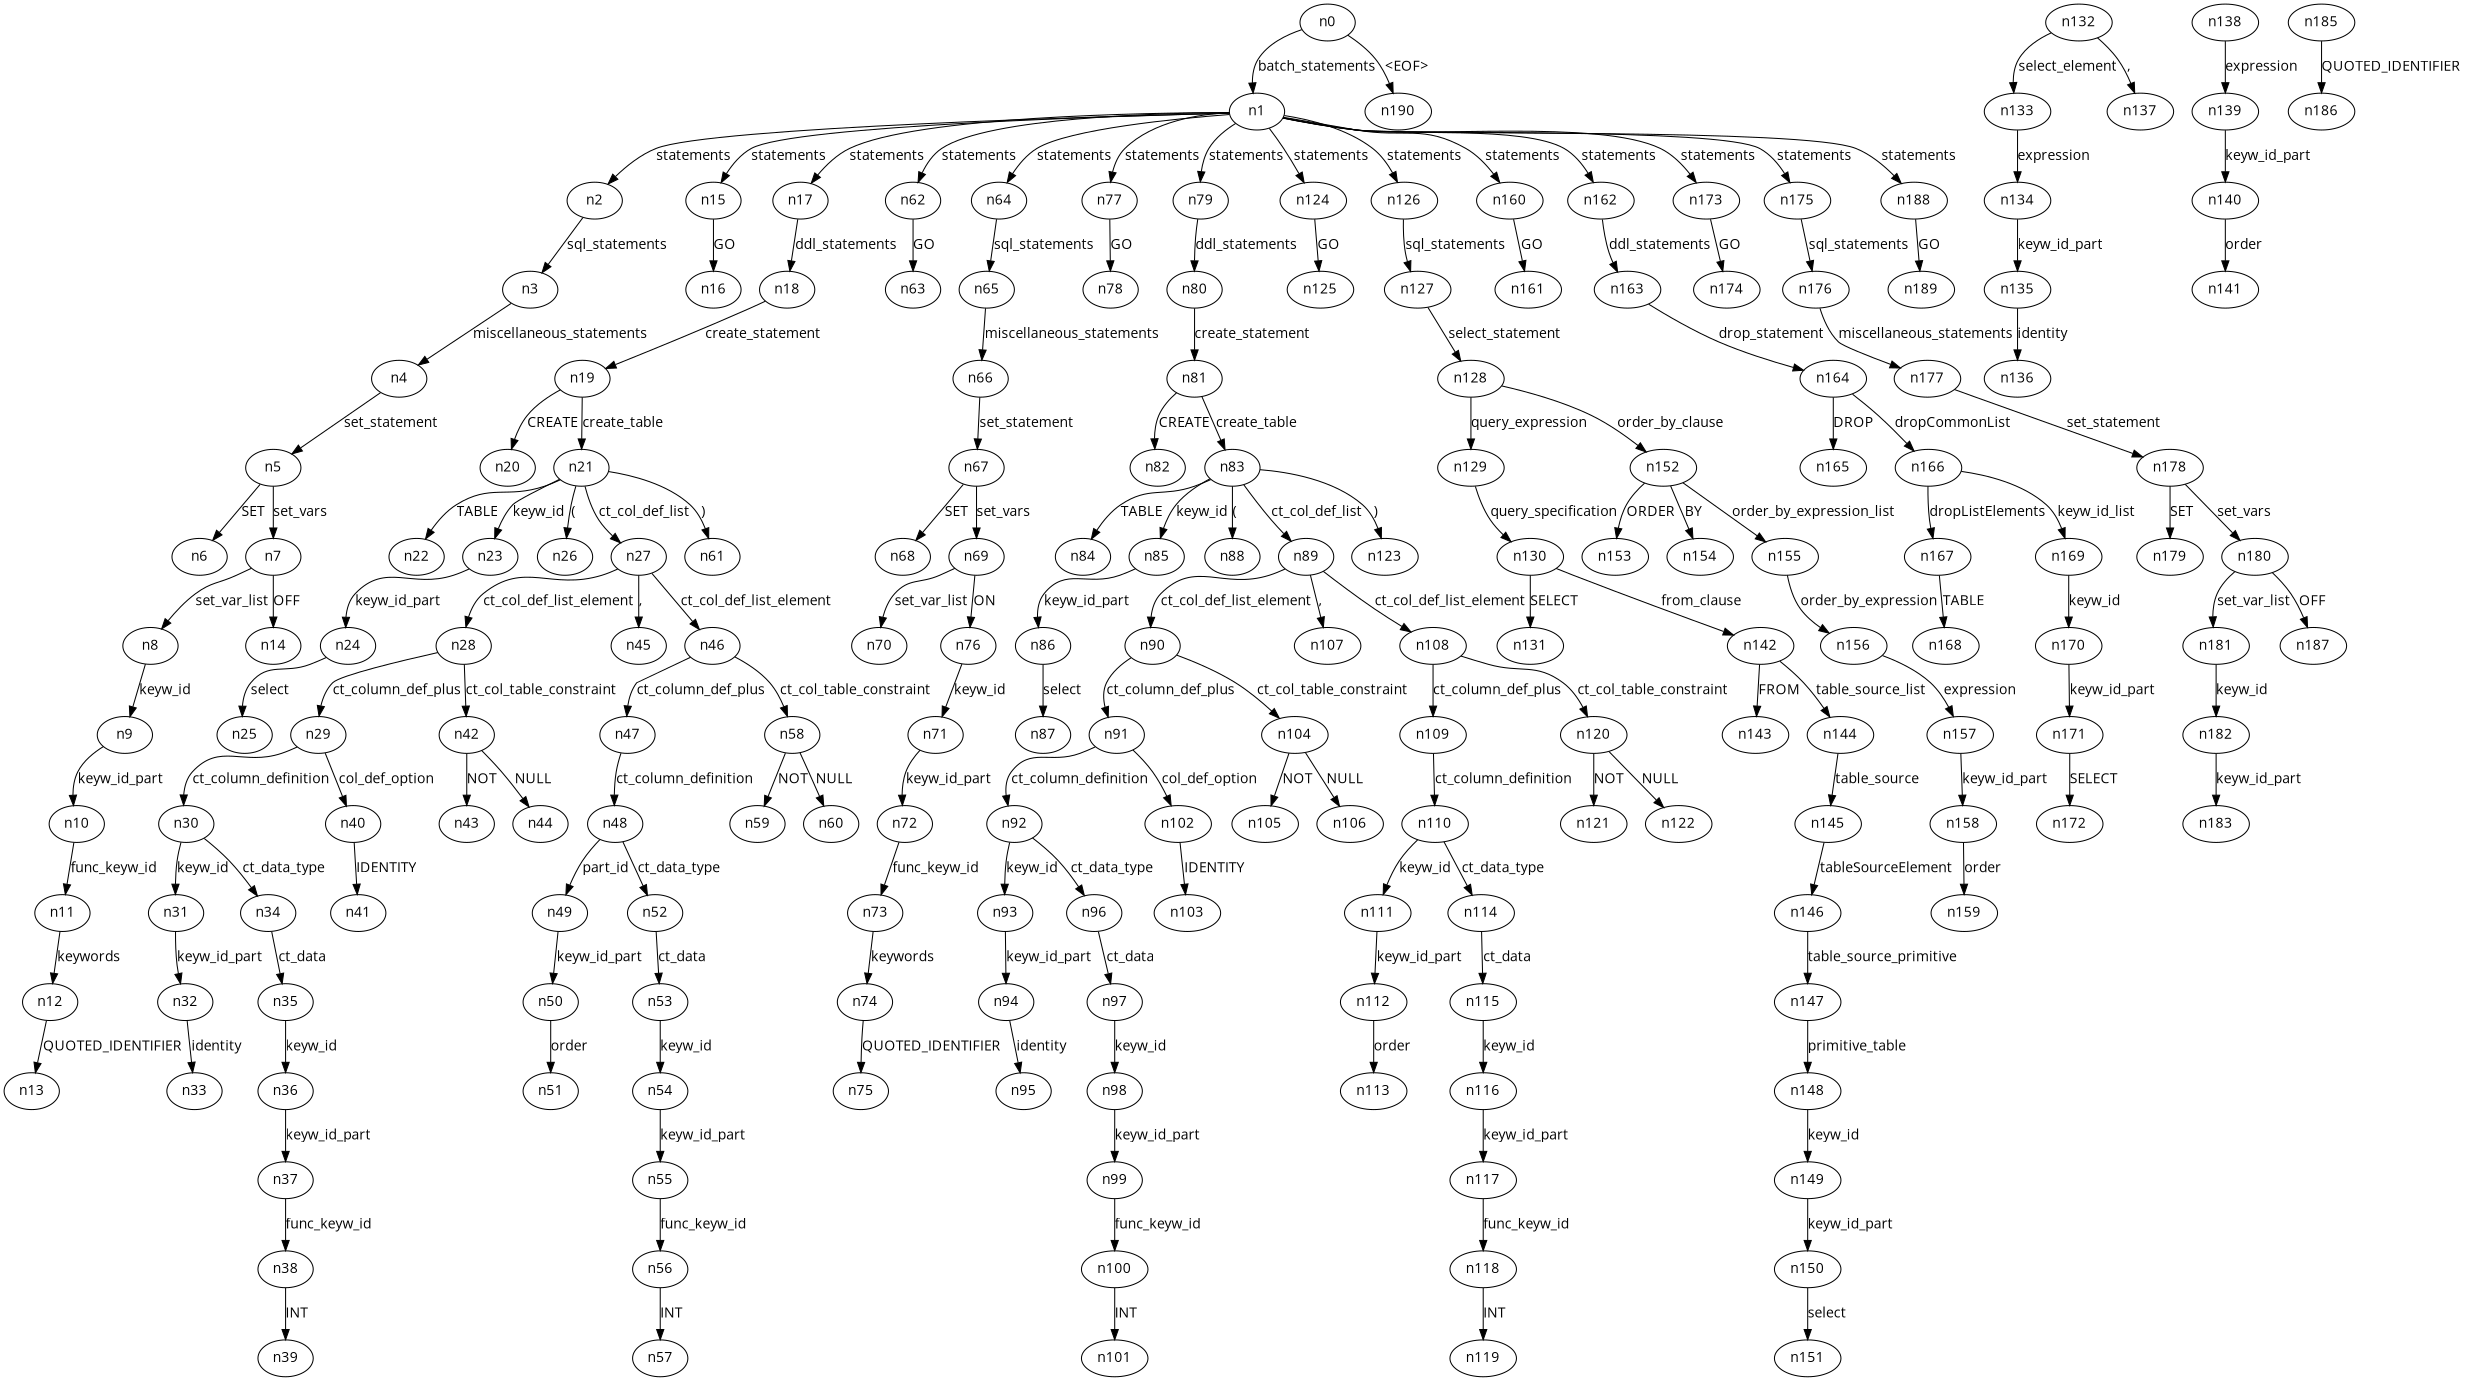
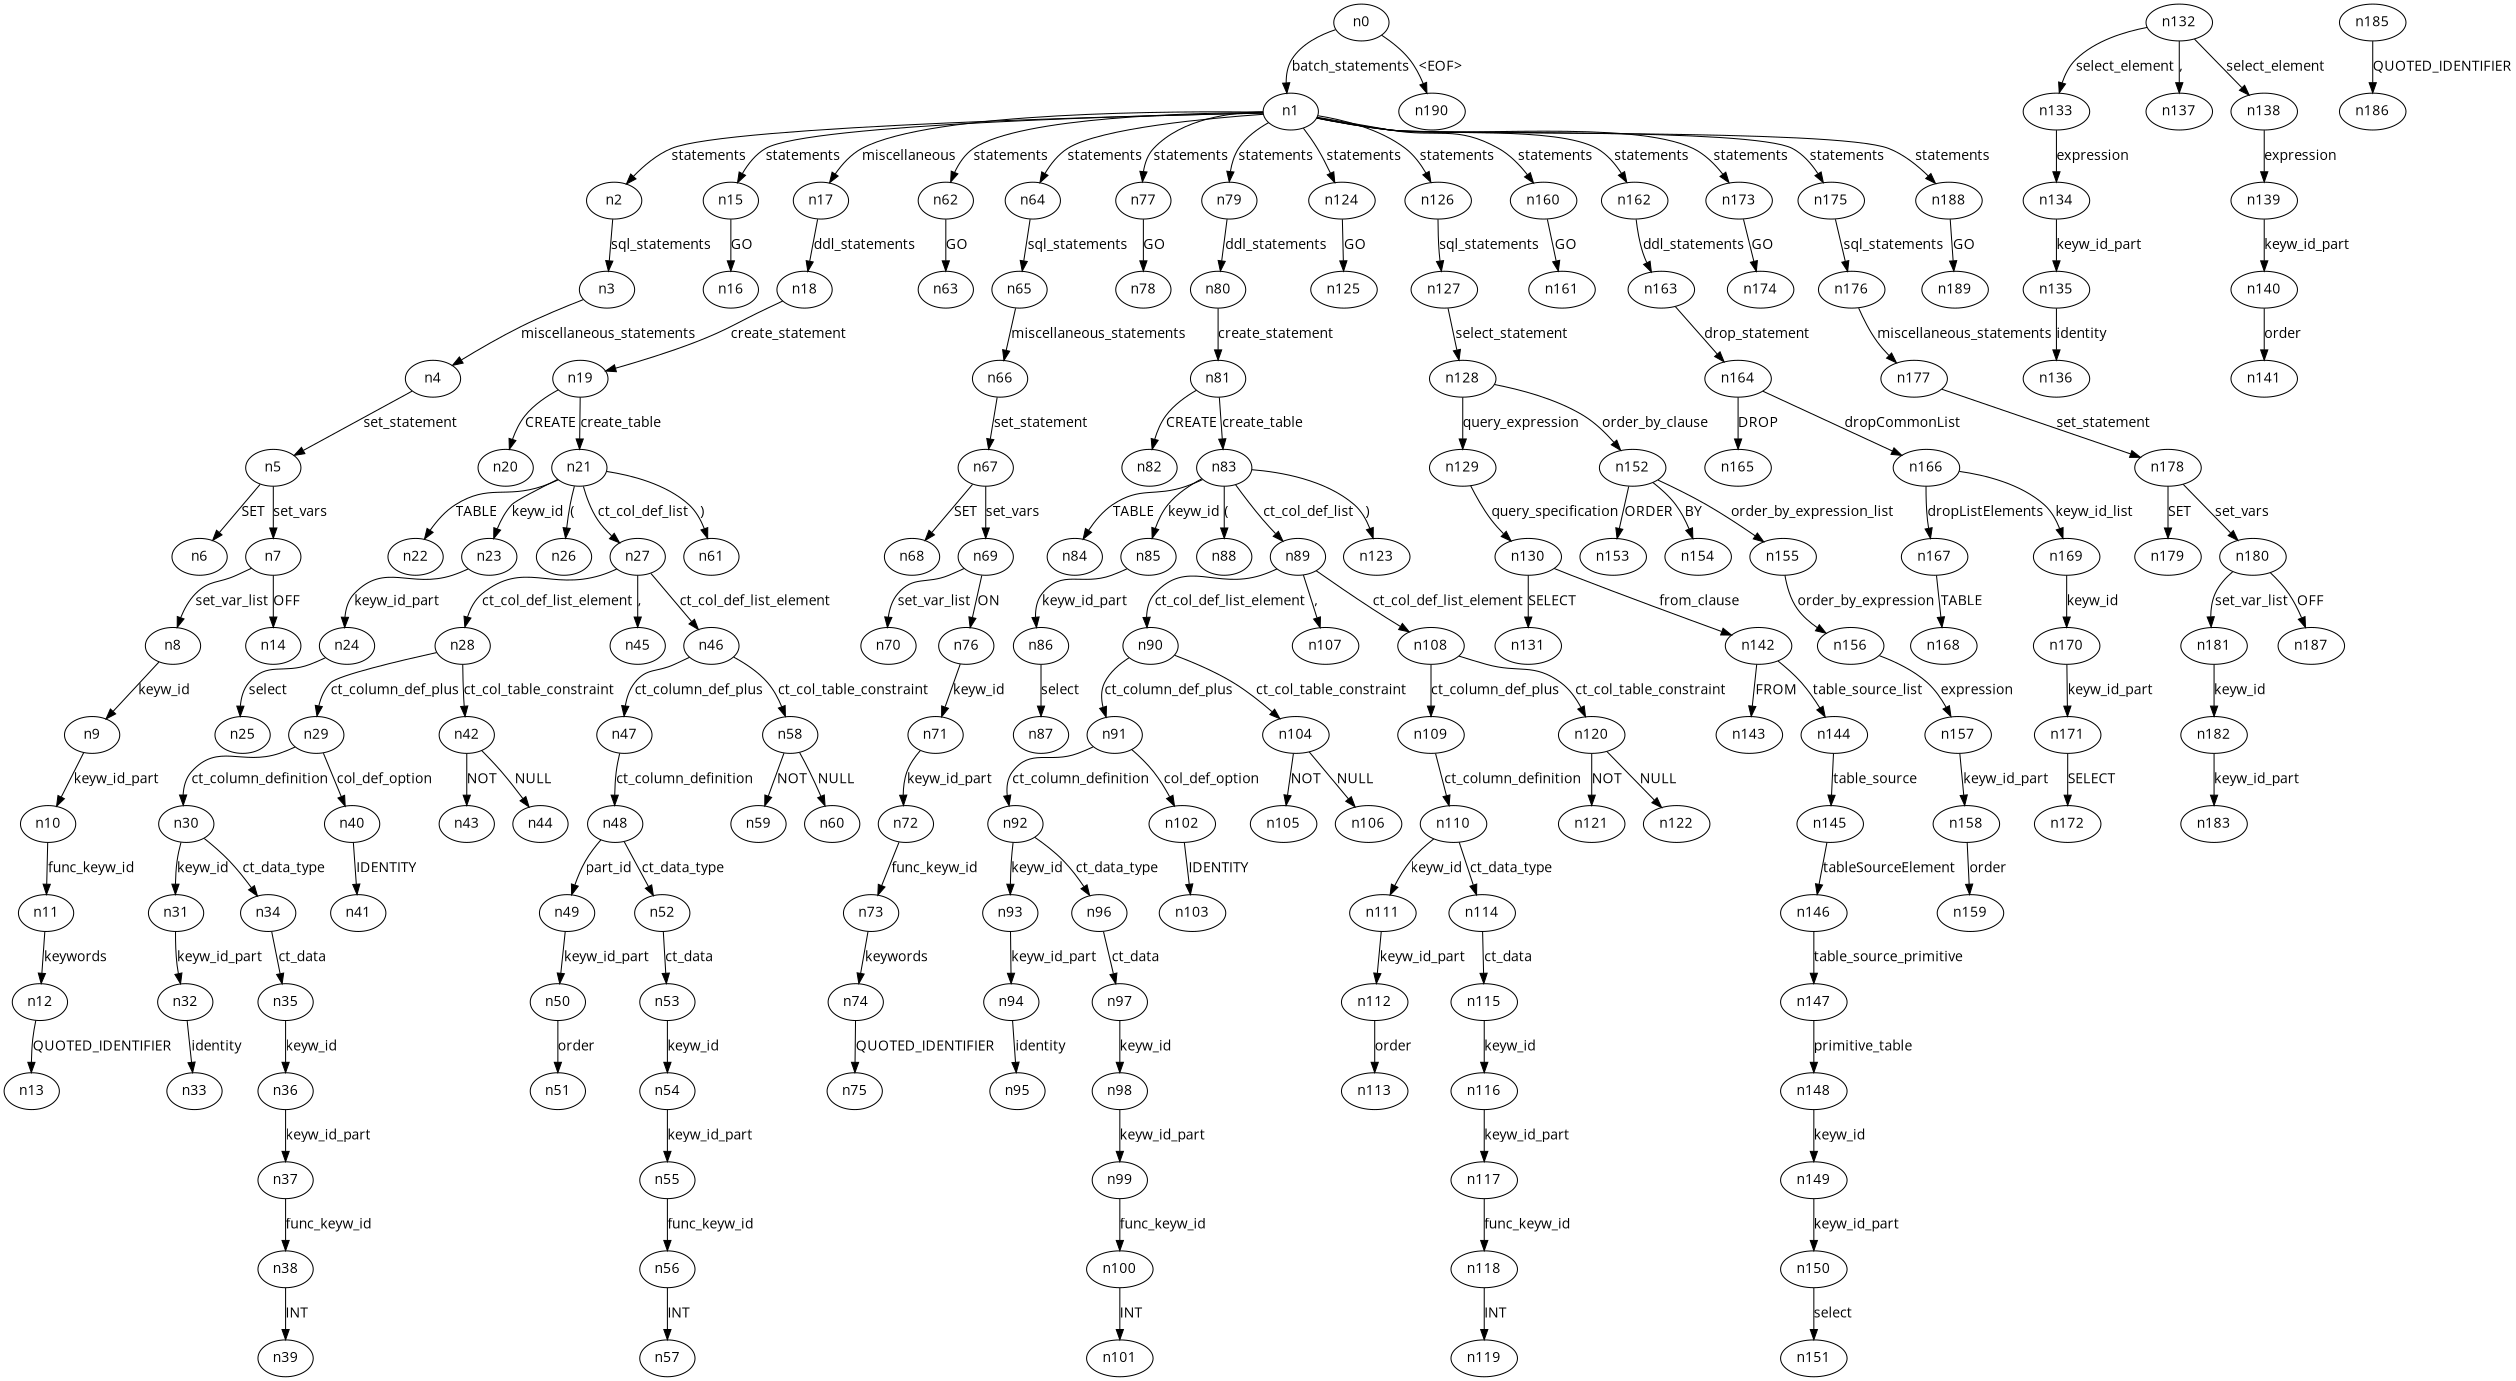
none -> (2218, 63)
(887, 156) -> (909, 156)
